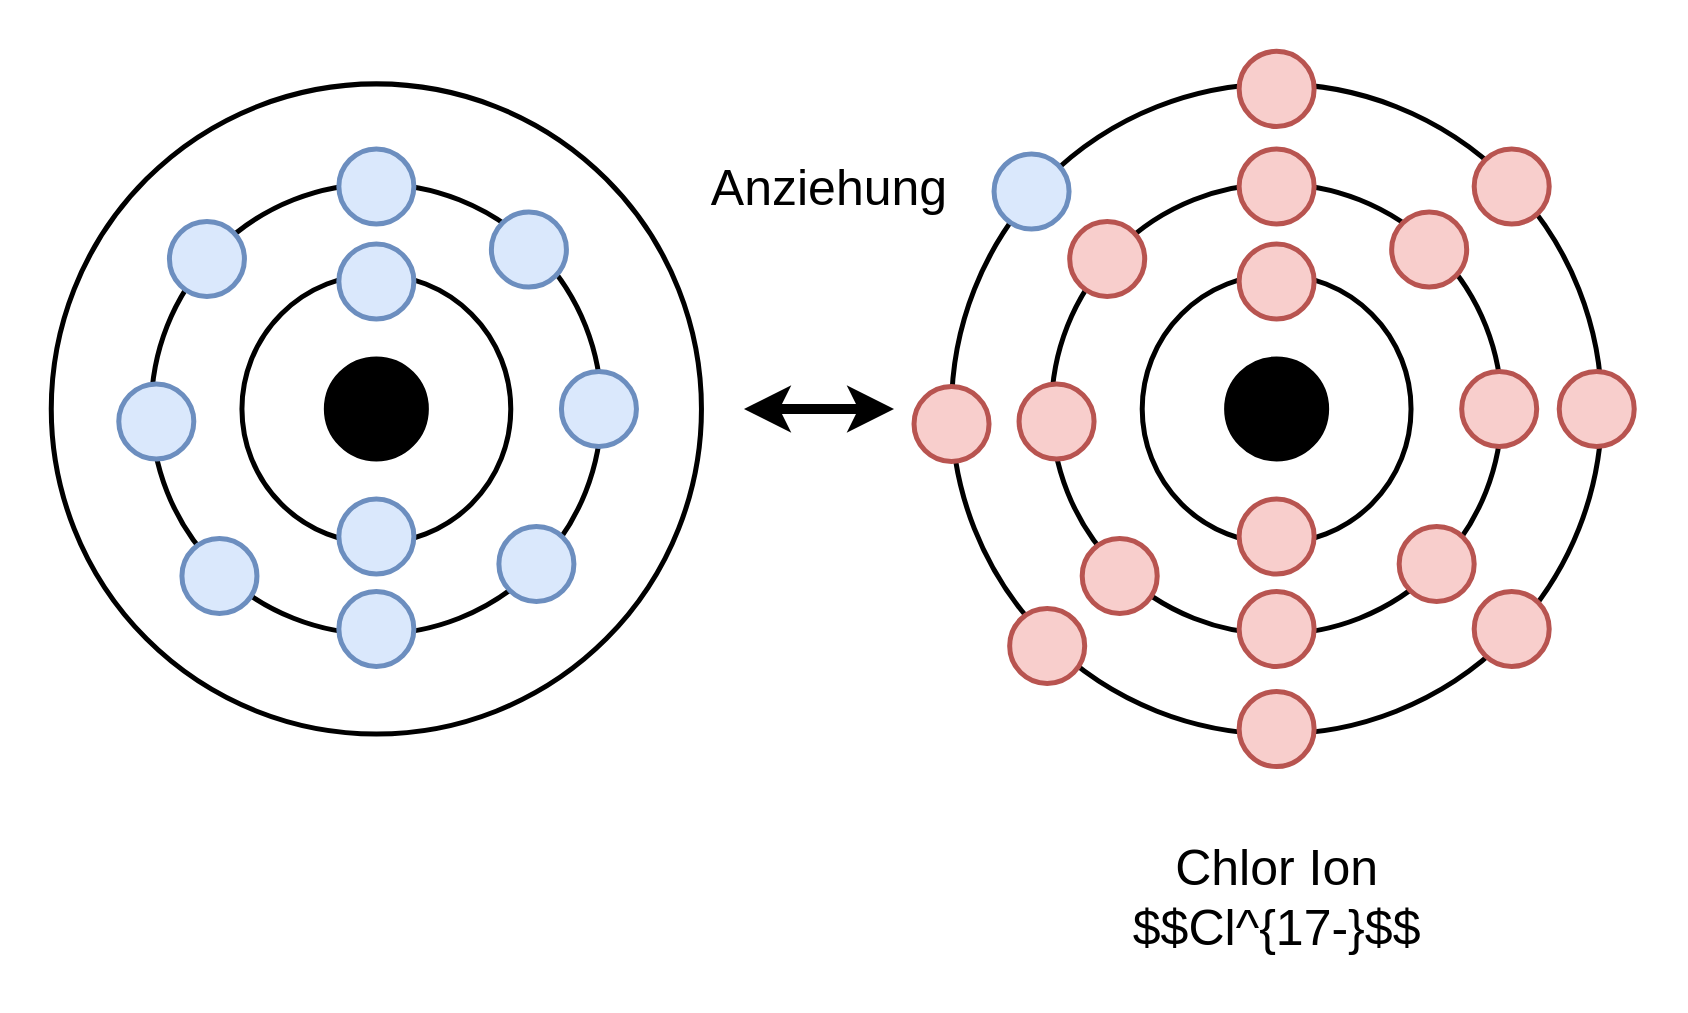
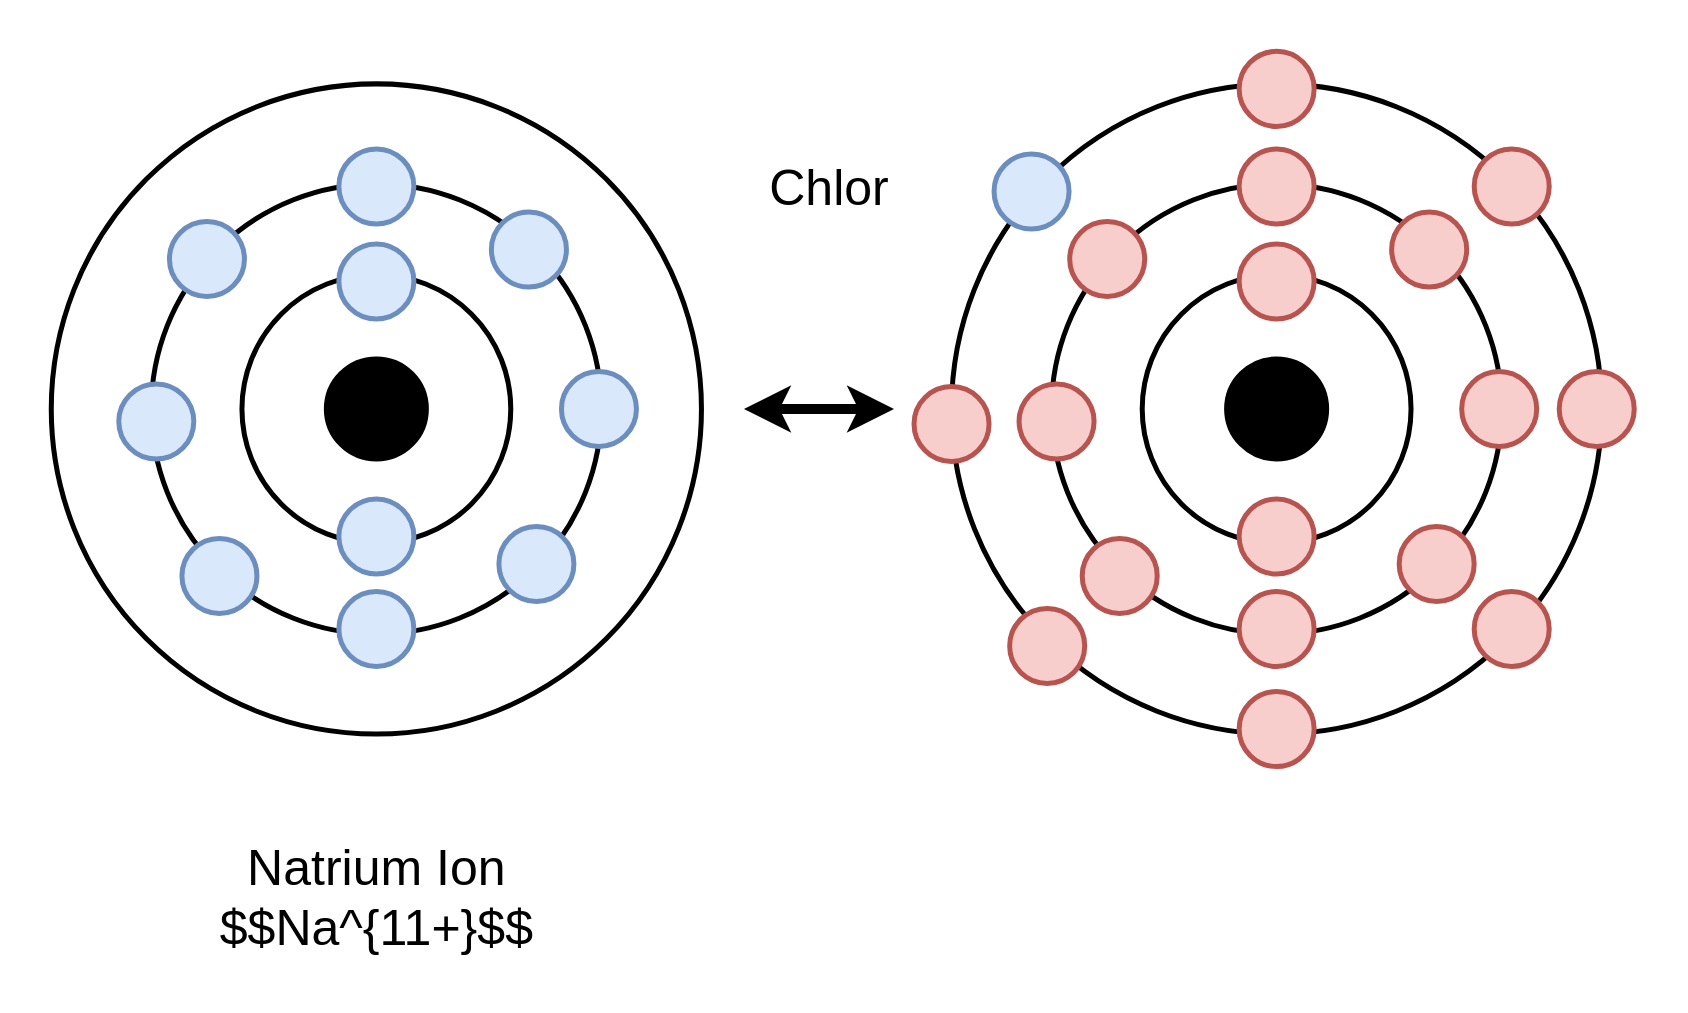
(830, 186) -> (830, 186)
none -> (376, 896)
(1276, 896) -> none
